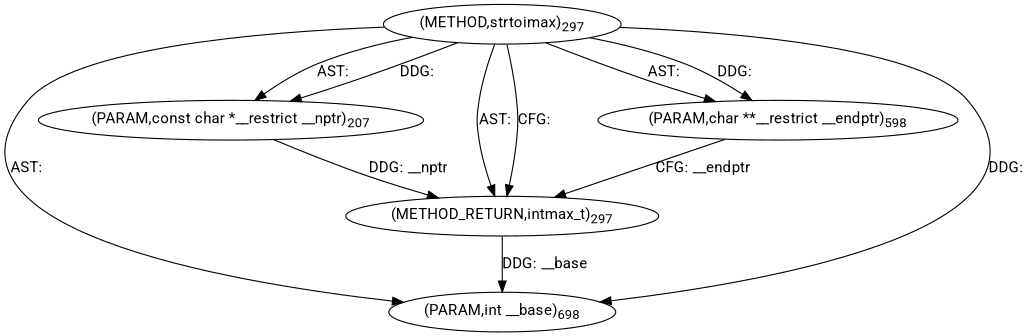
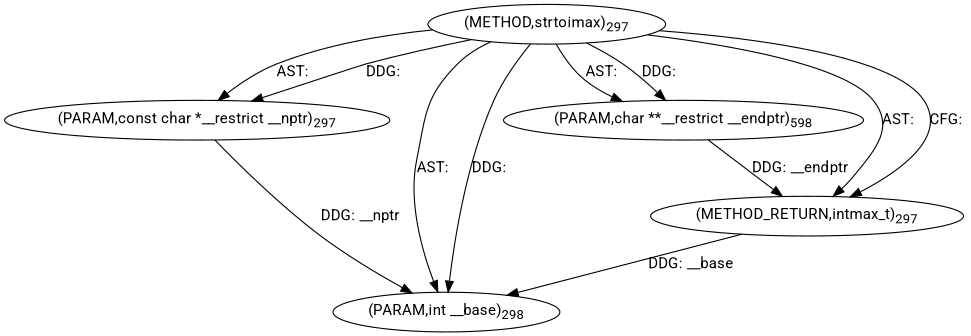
(359, 119) -> (325, 119)
(703, 168) -> (800, 168)
(350, 170) -> (303, 222)
(569, 310) -> (513, 310)
